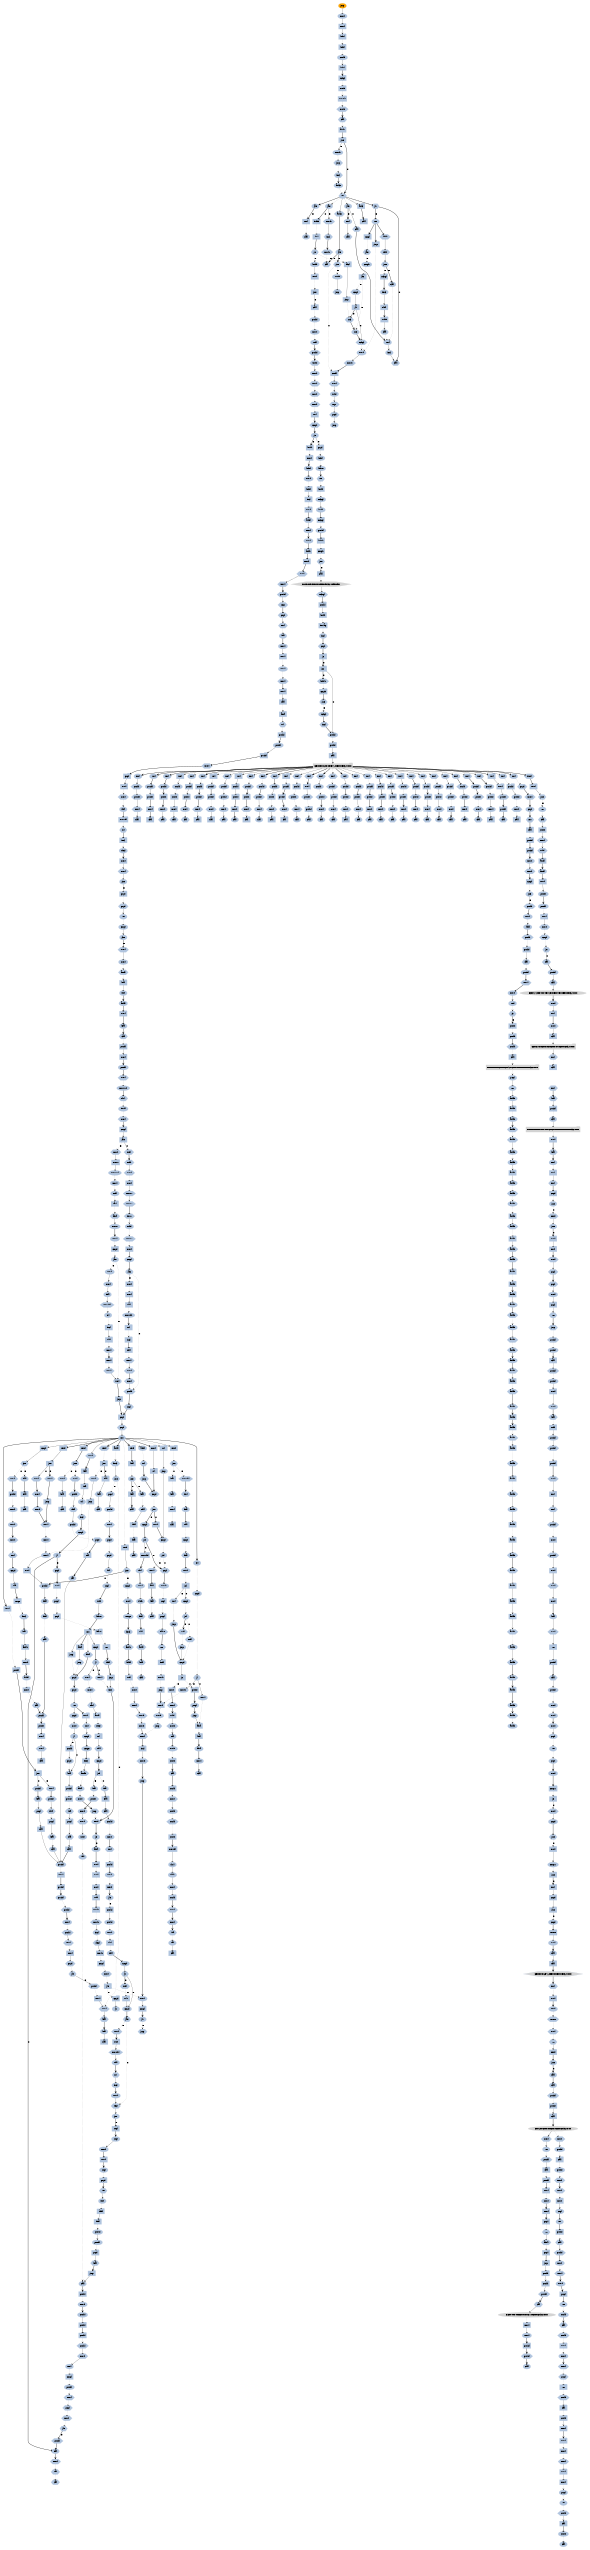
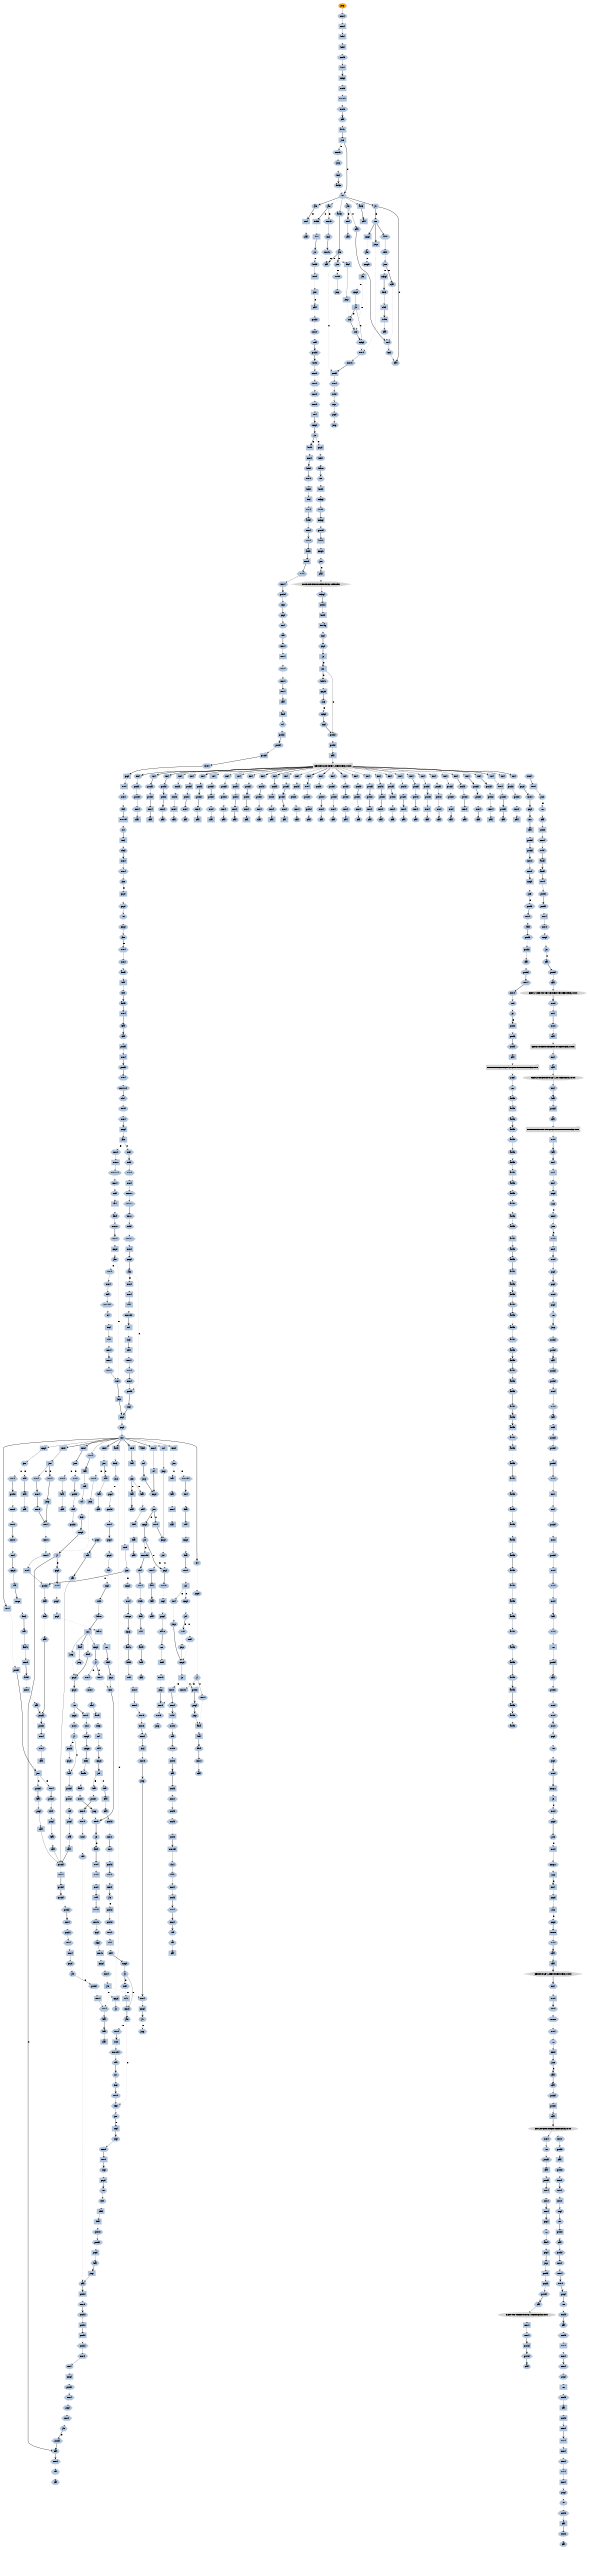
(439, 769) -> none
none -> (553, 1078)
